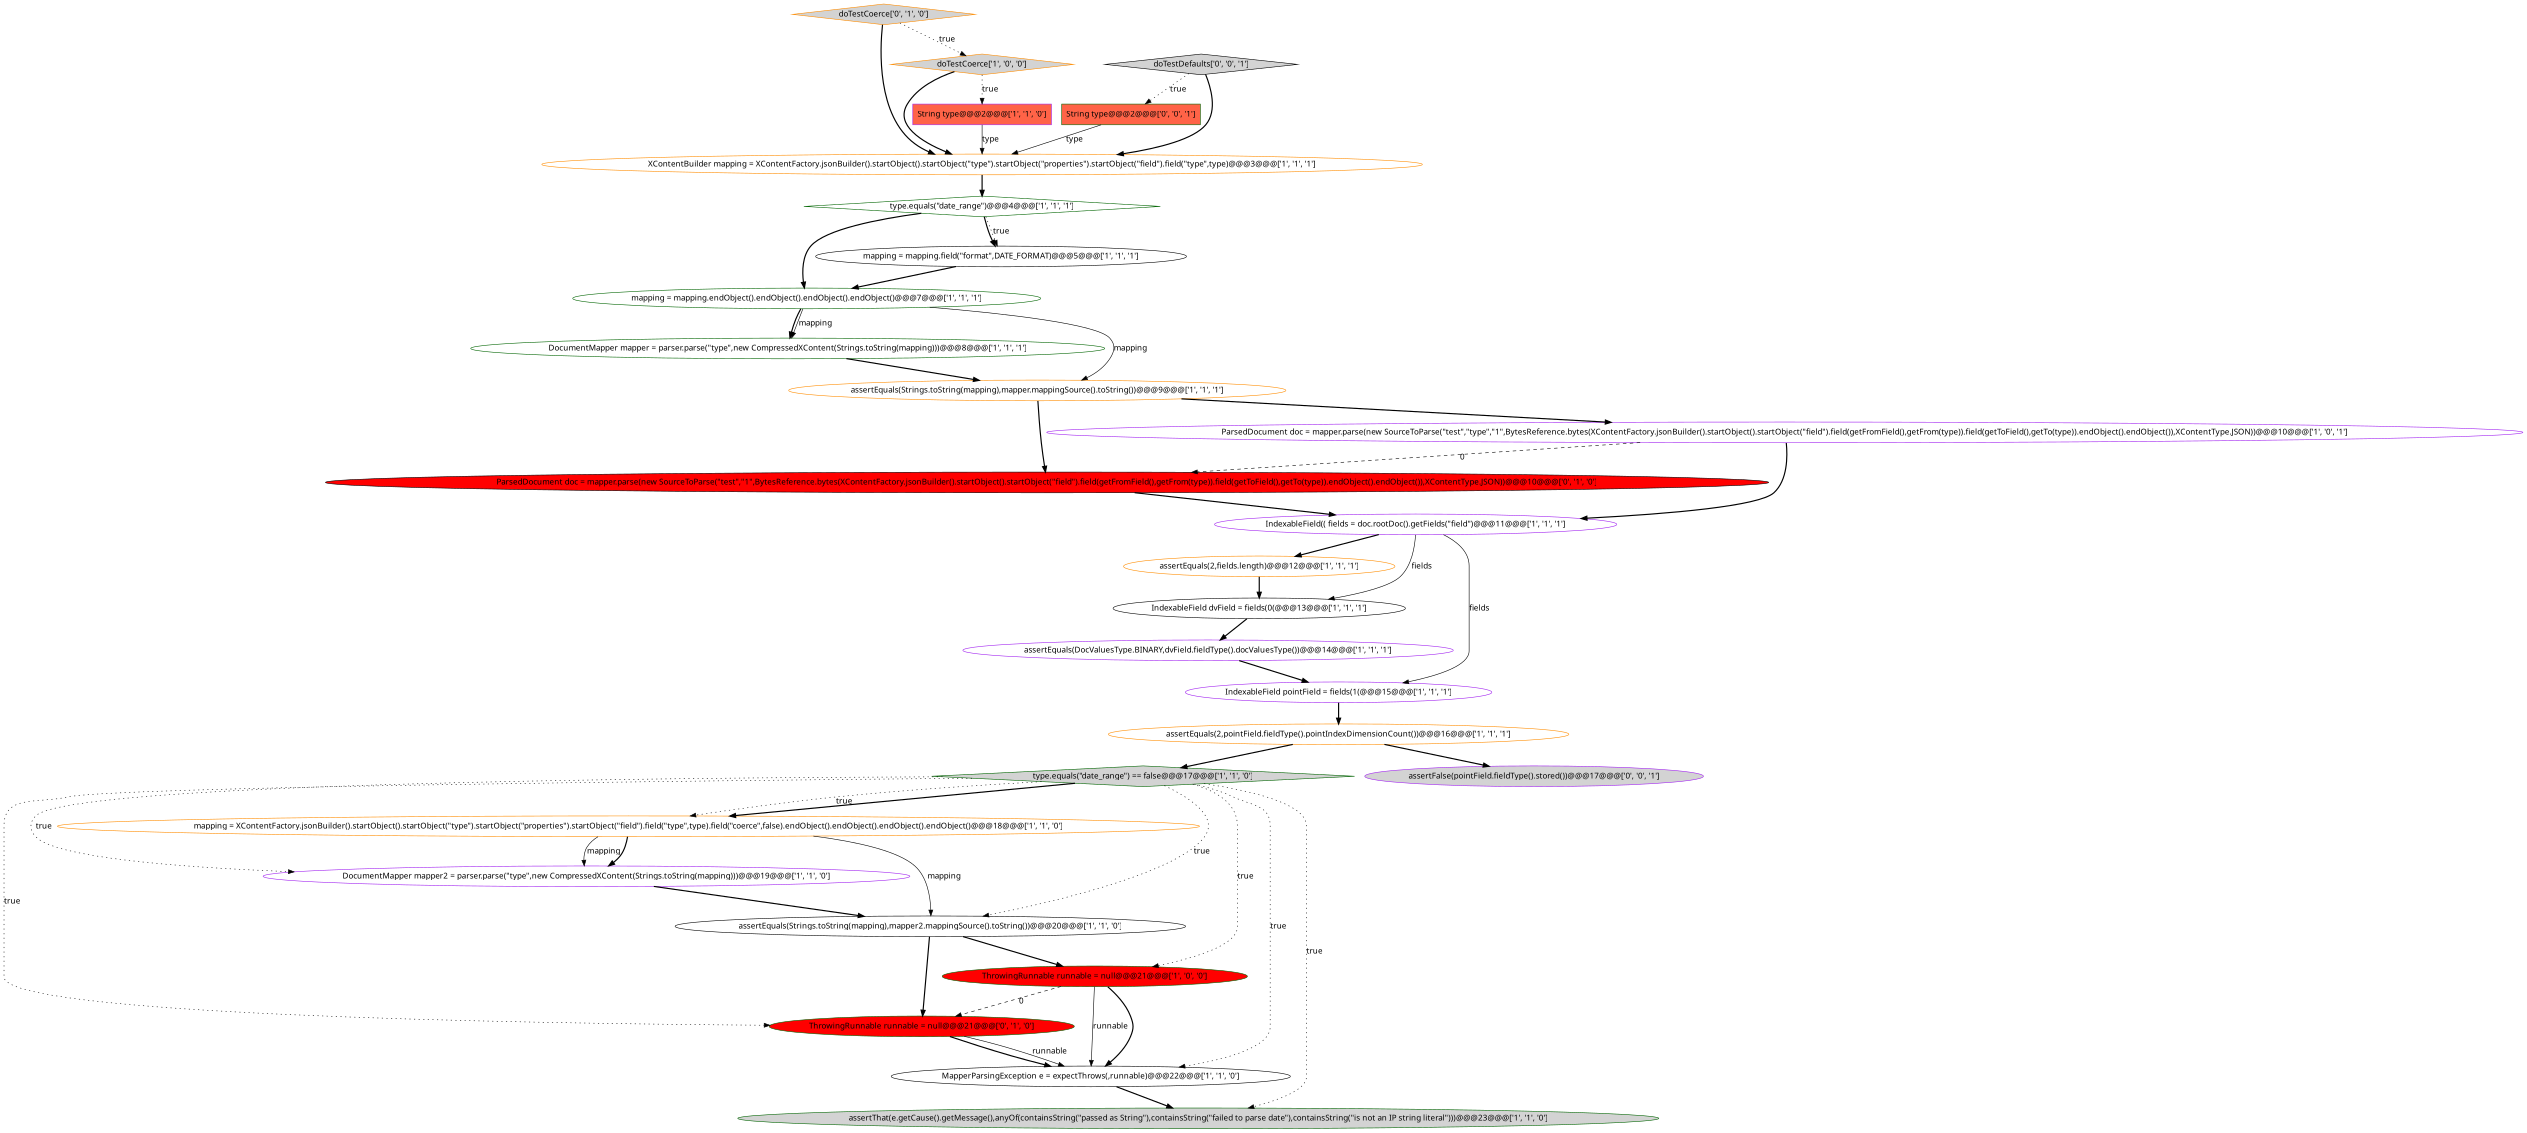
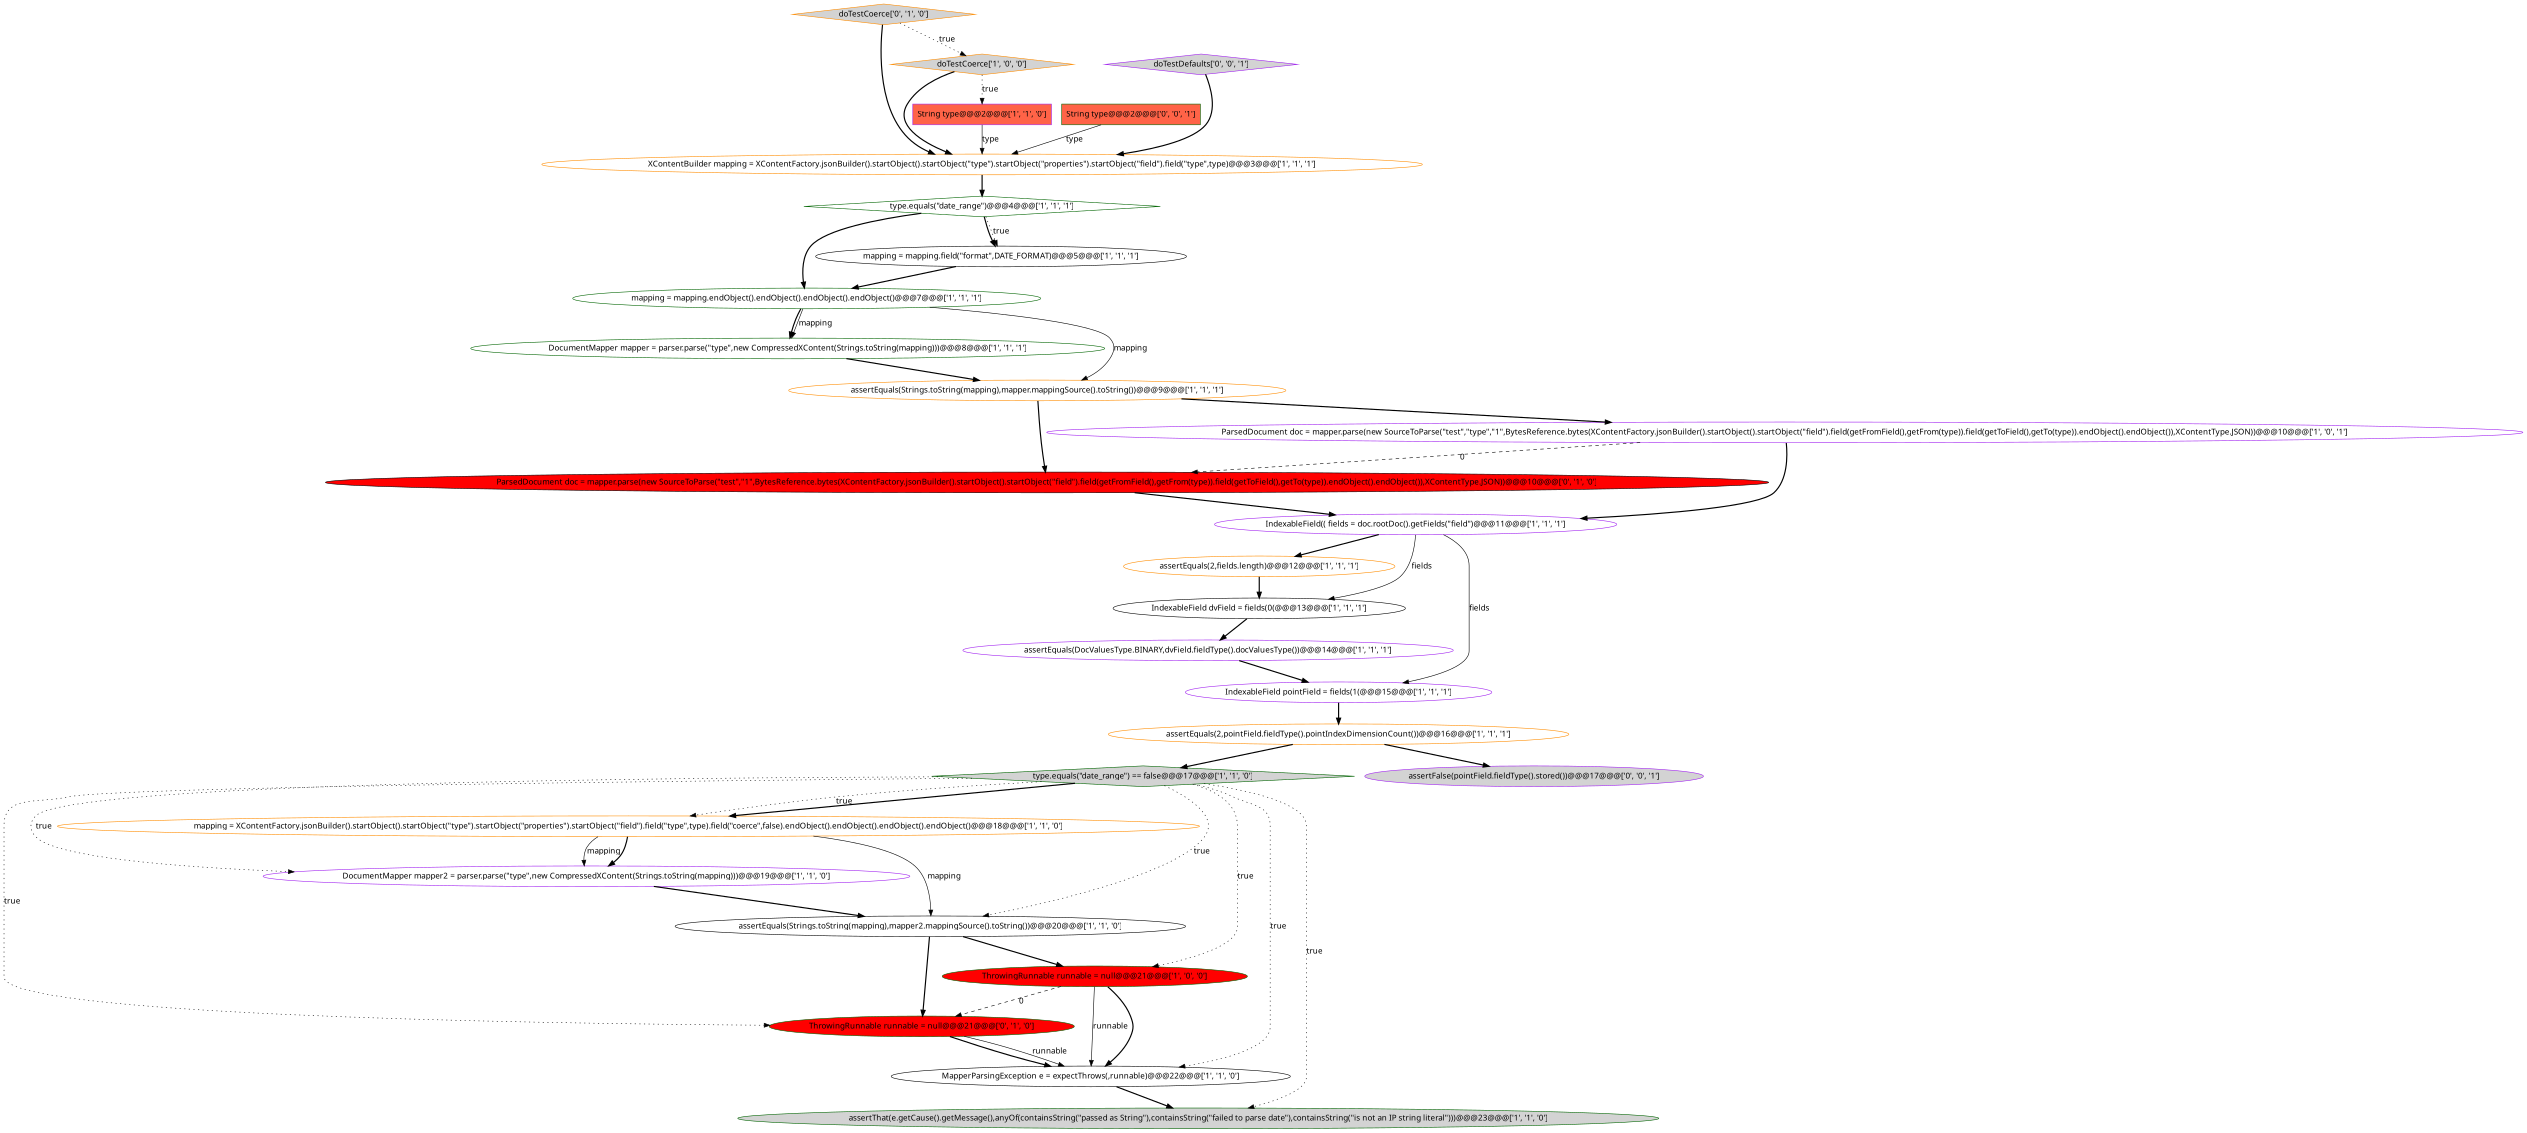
(1201, 64) -> (1201, 64)
(1169, 87) -> none
